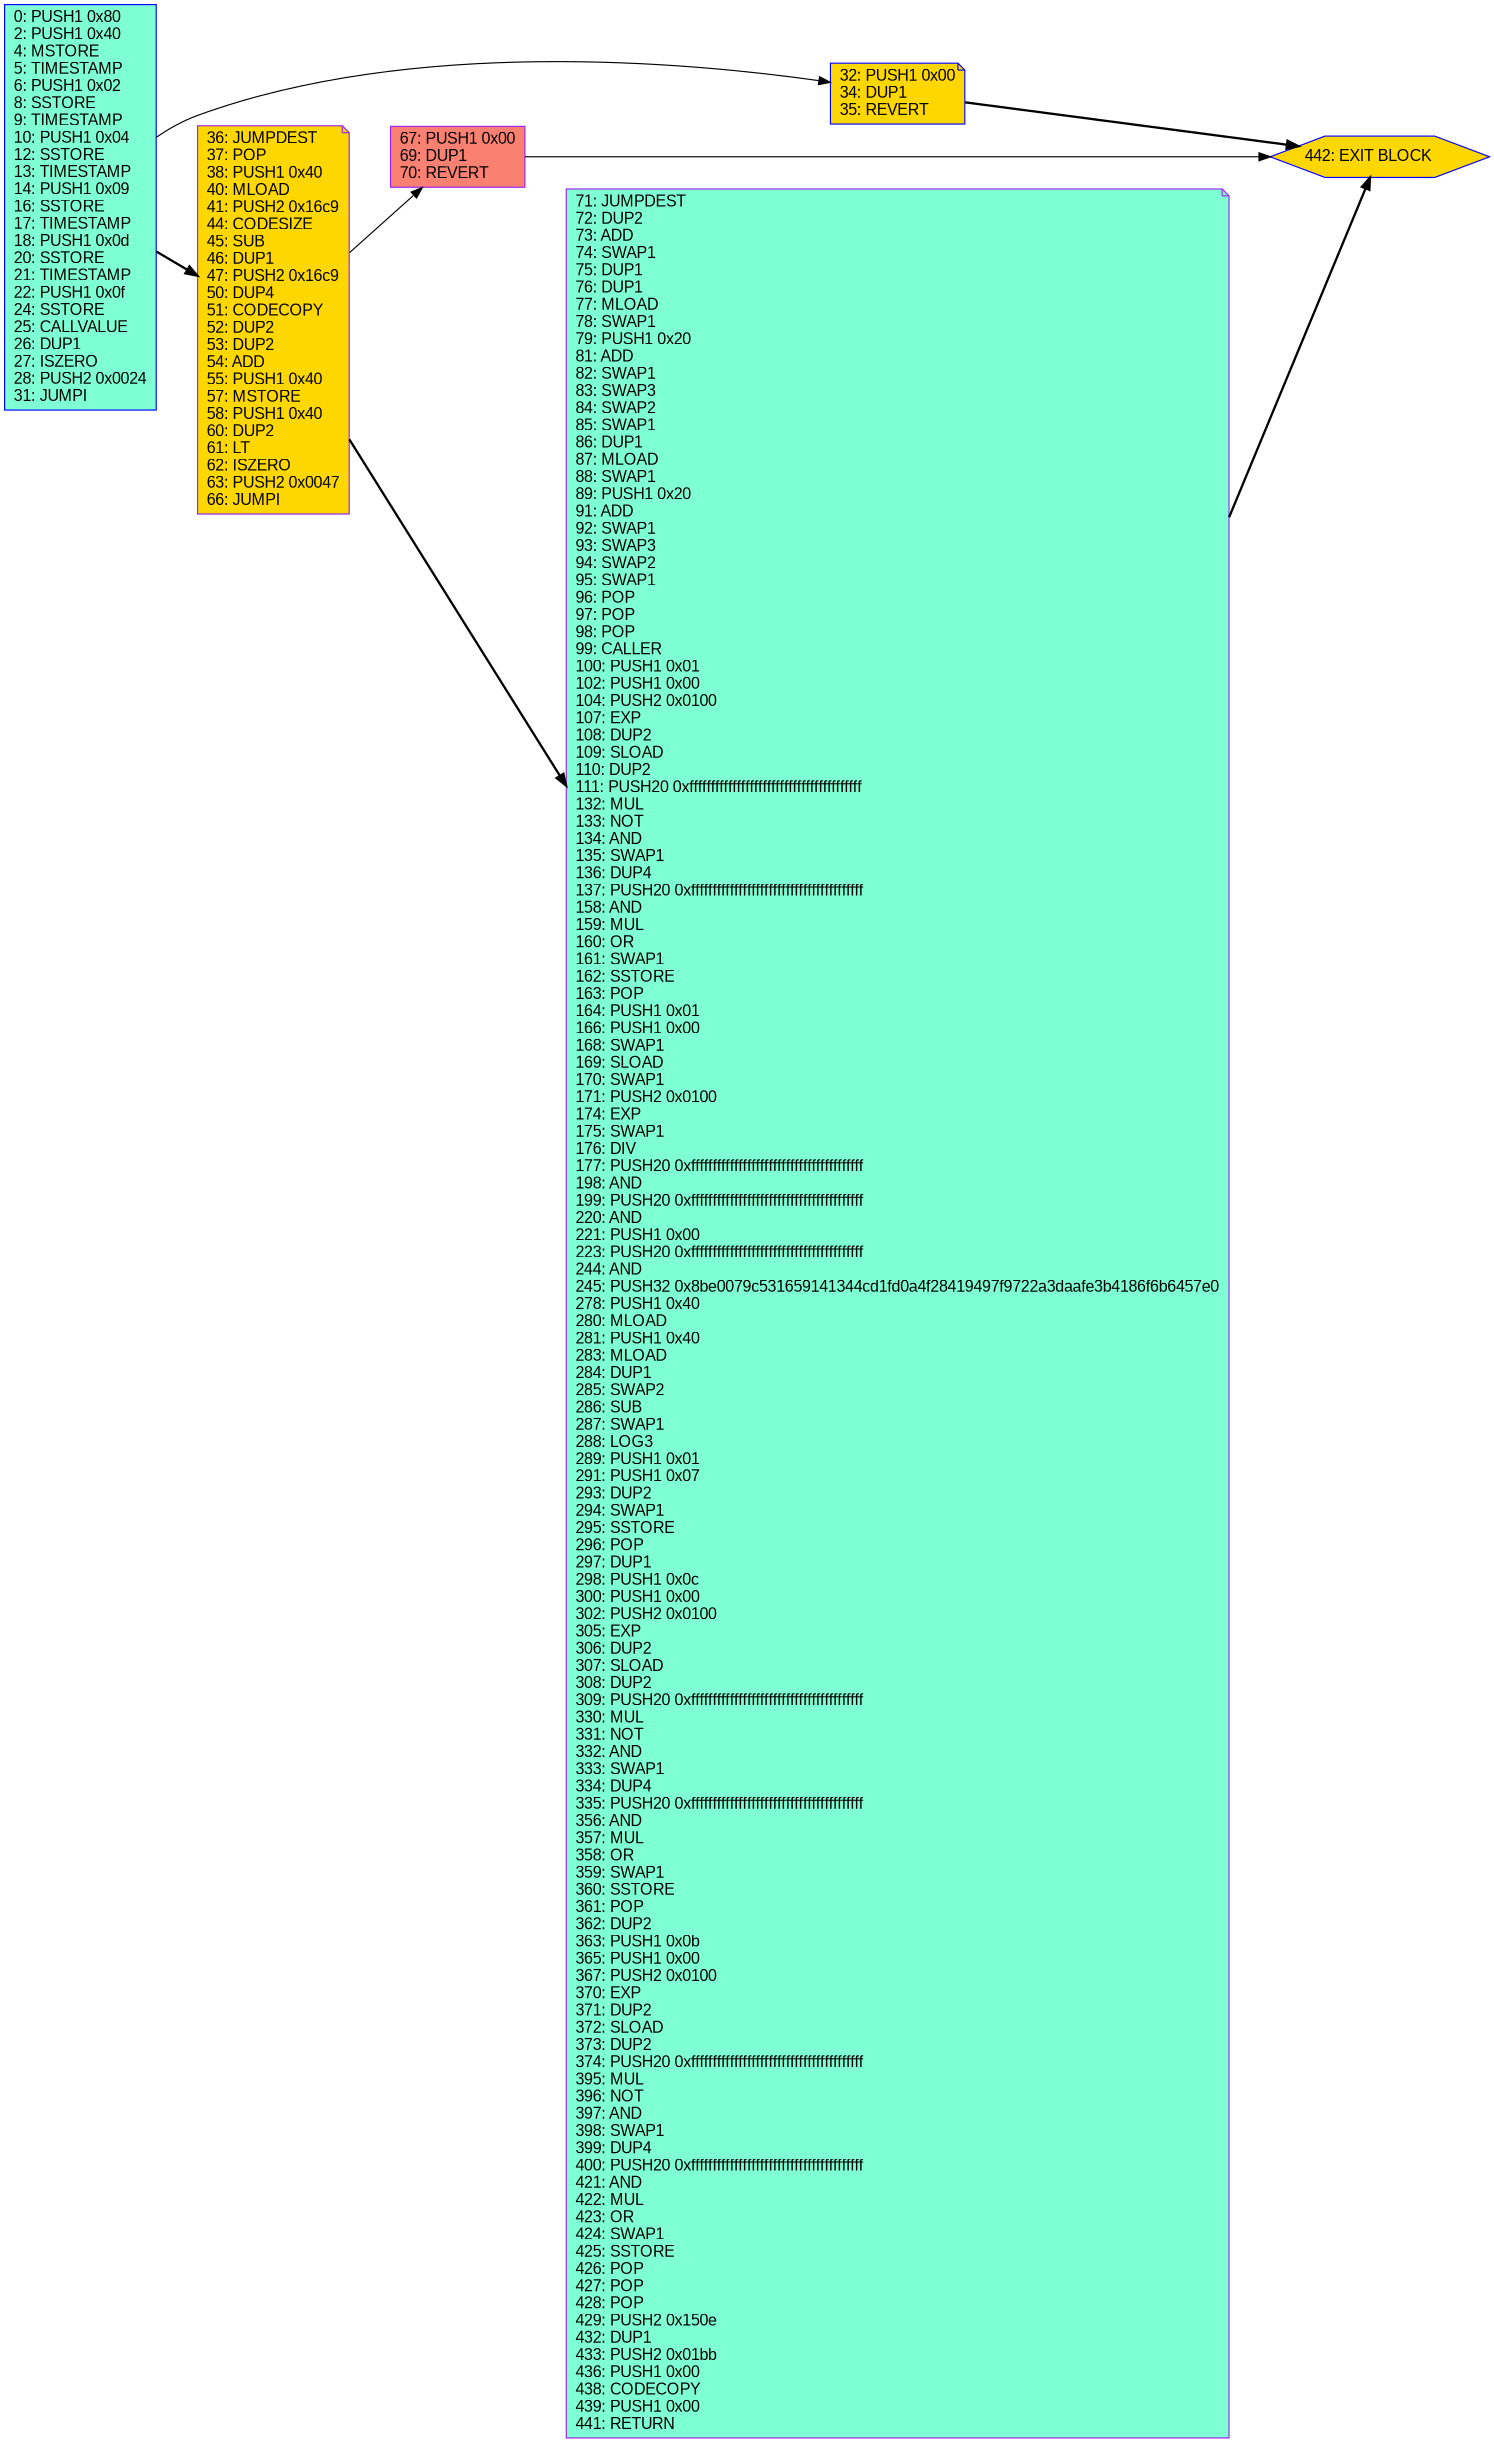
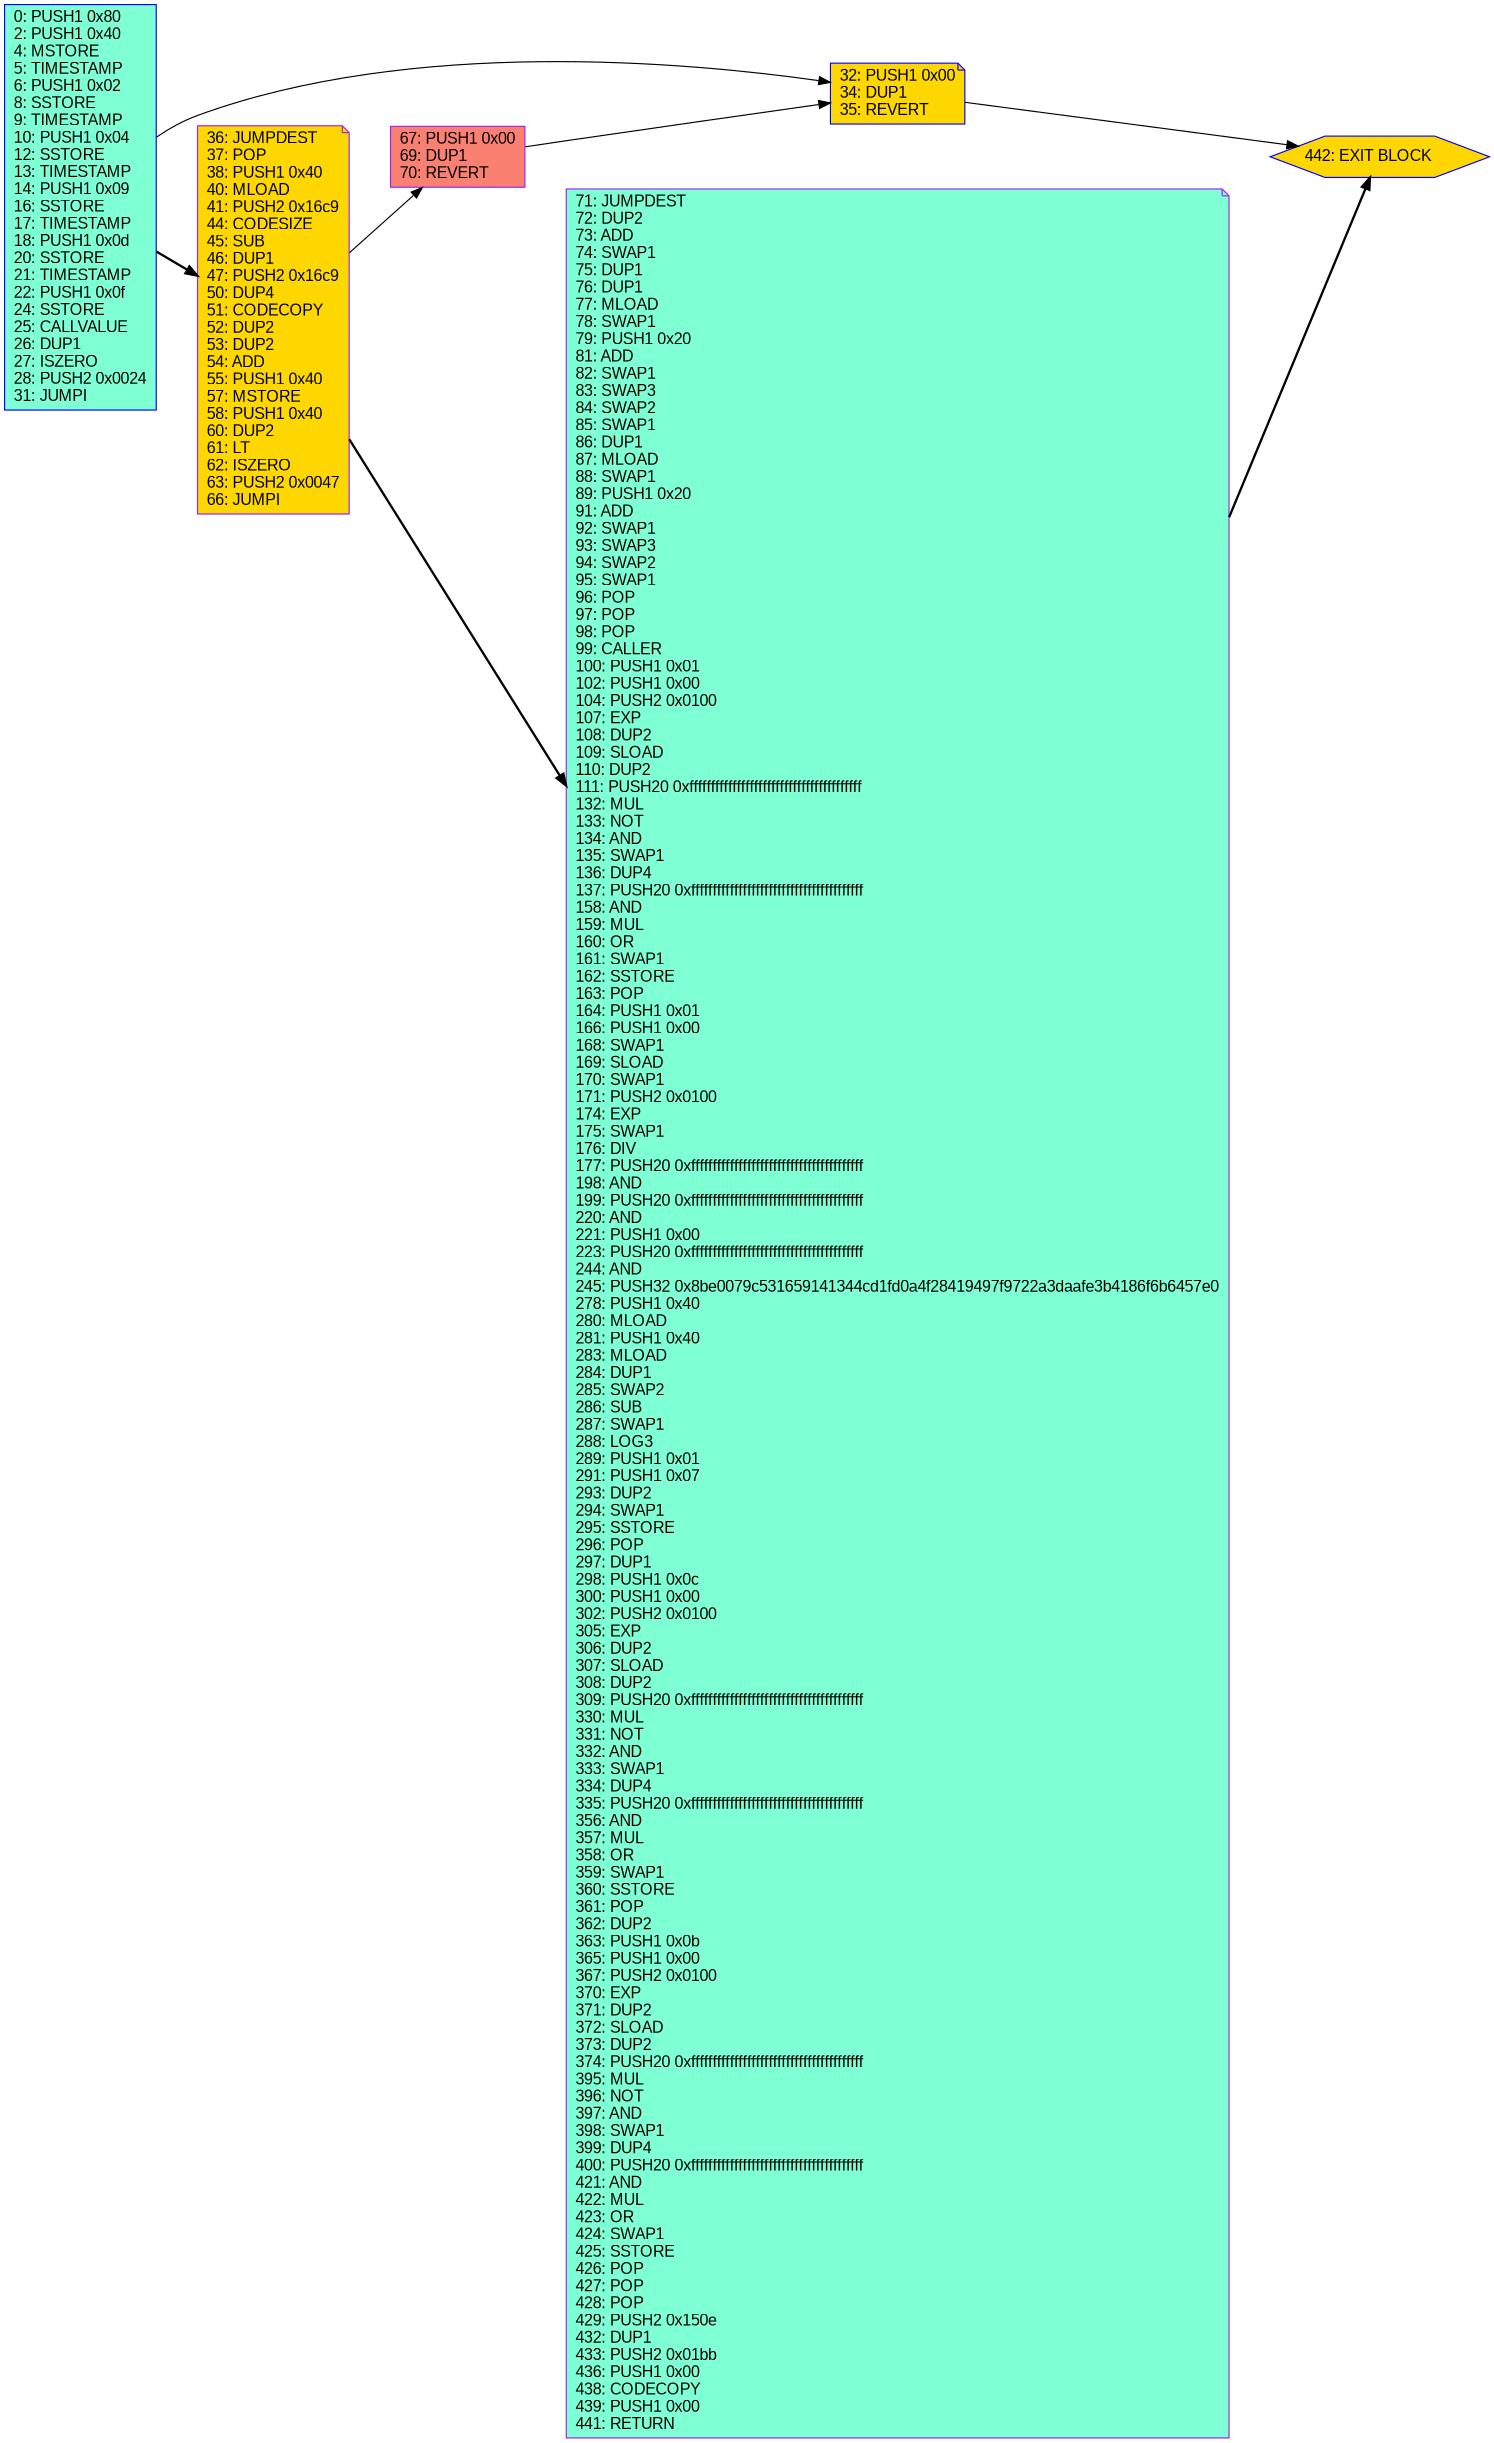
(1126, 124) -> (1126, 124)
(892, 157) -> (672, 125)
